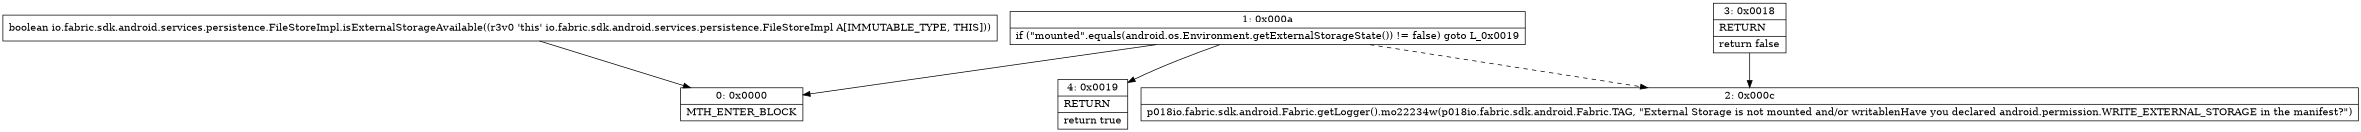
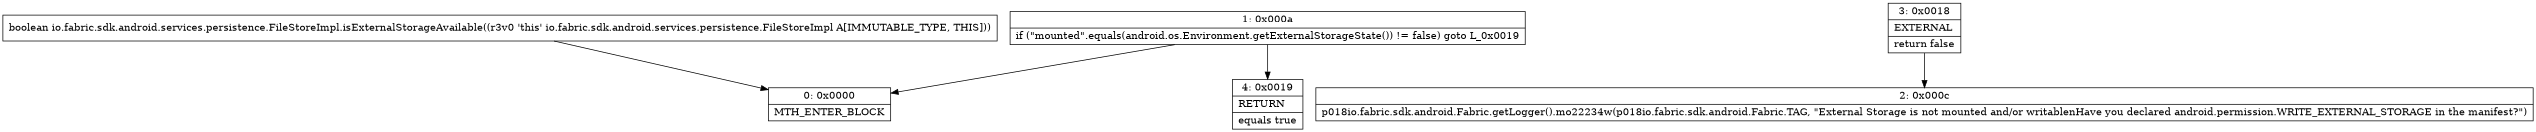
(1742, 28) -> (1923, 28)
(1505, 66) -> none
(1093, 121) -> (1268, 121)
